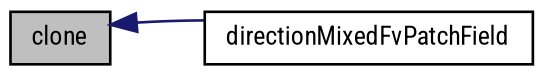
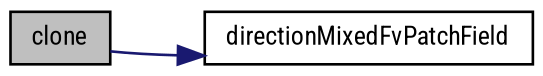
(170, 21) -> (144, 54)
